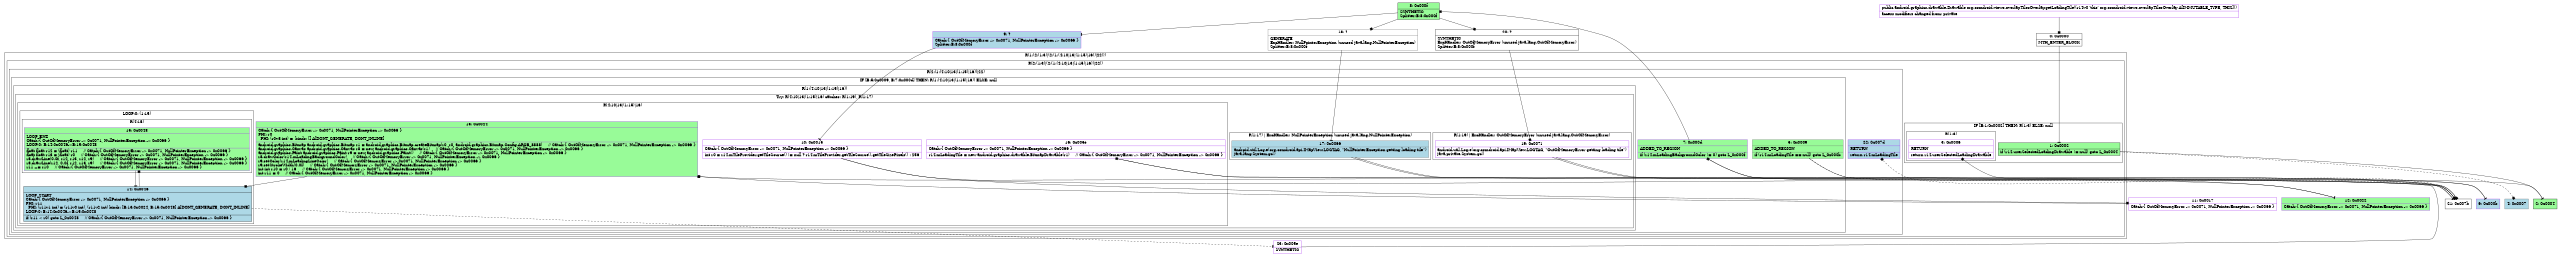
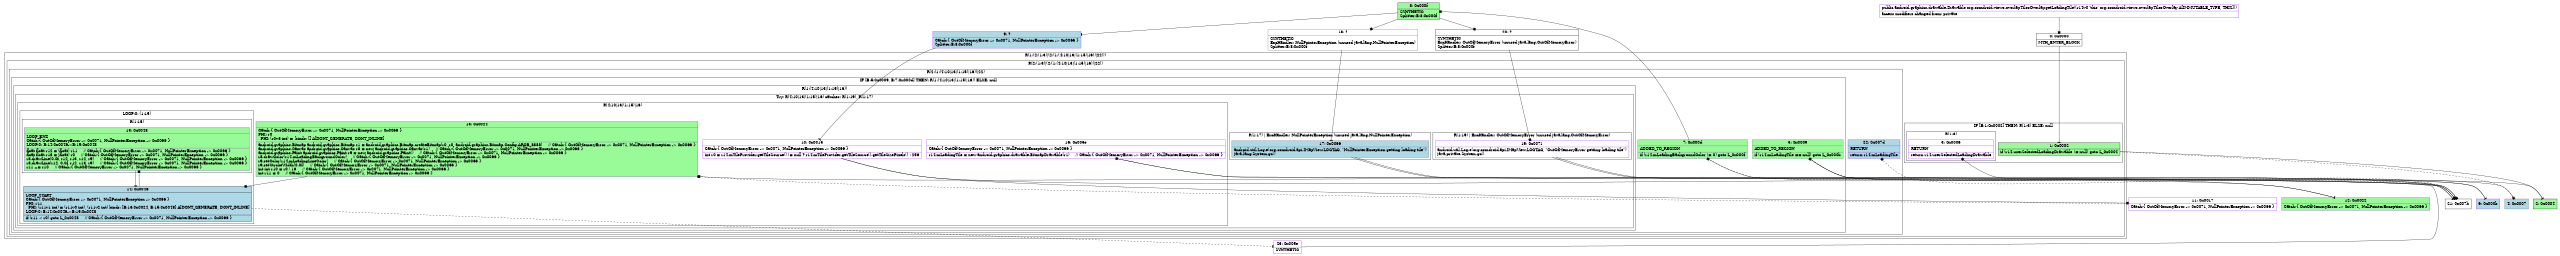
(1281, 39) -> (1282, 39)
(137, 122) -> (137, 122)
(2080, 179) -> (2080, 179)
none -> (2164, 179)
(1414, 197) -> (1414, 197)
